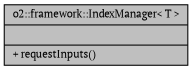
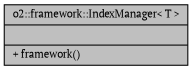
(55, 55) -> (47, 55)
